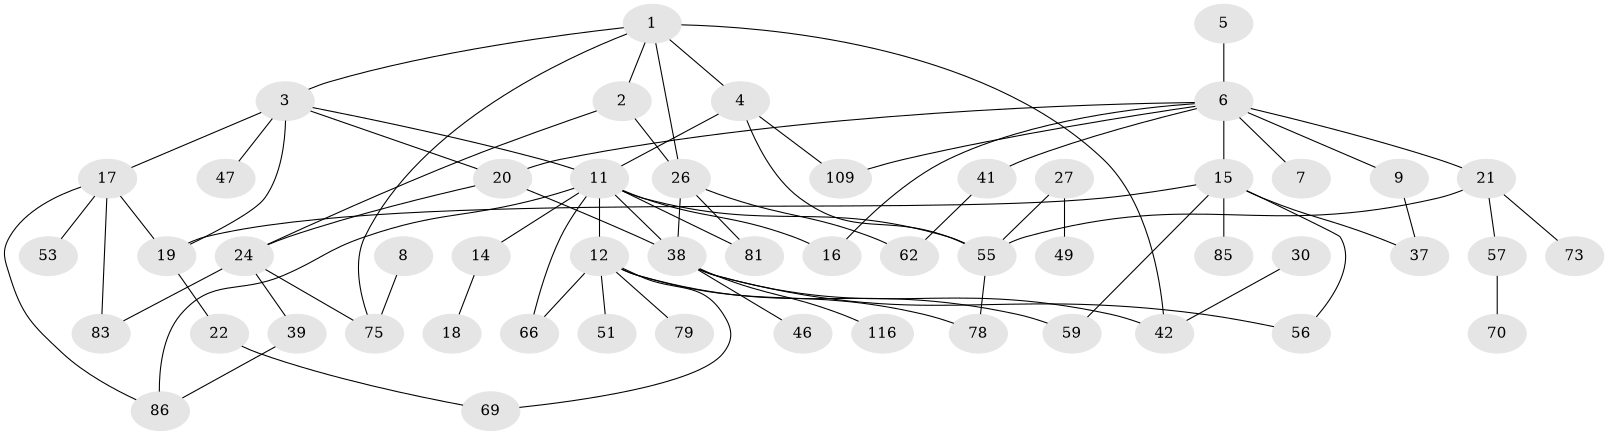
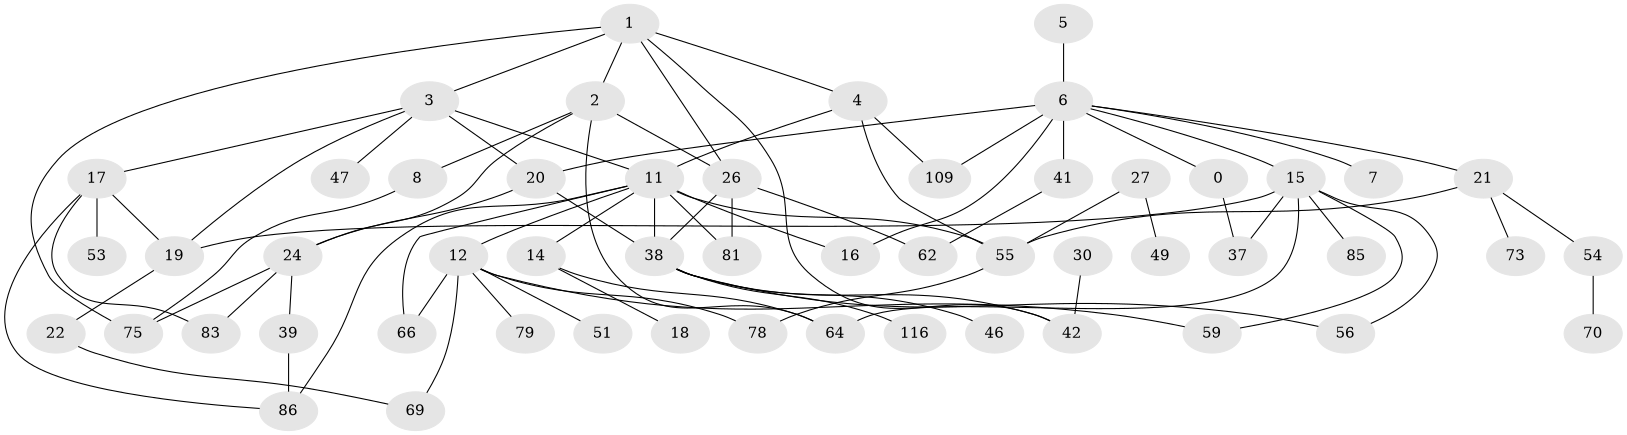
none -> (507, 140)
(1399, 179) -> (1219, 179)
(1497, 256) -> (1593, 256)
none -> (835, 334)
